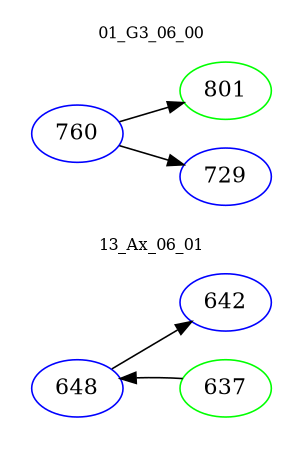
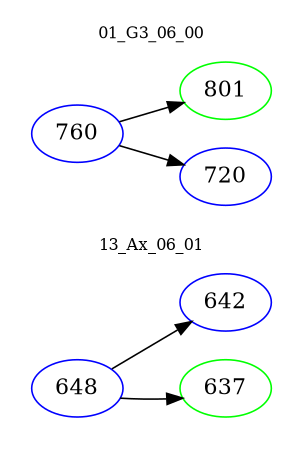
(226, 177) -> (226, 177)
(160, 378) -> (143, 399)
